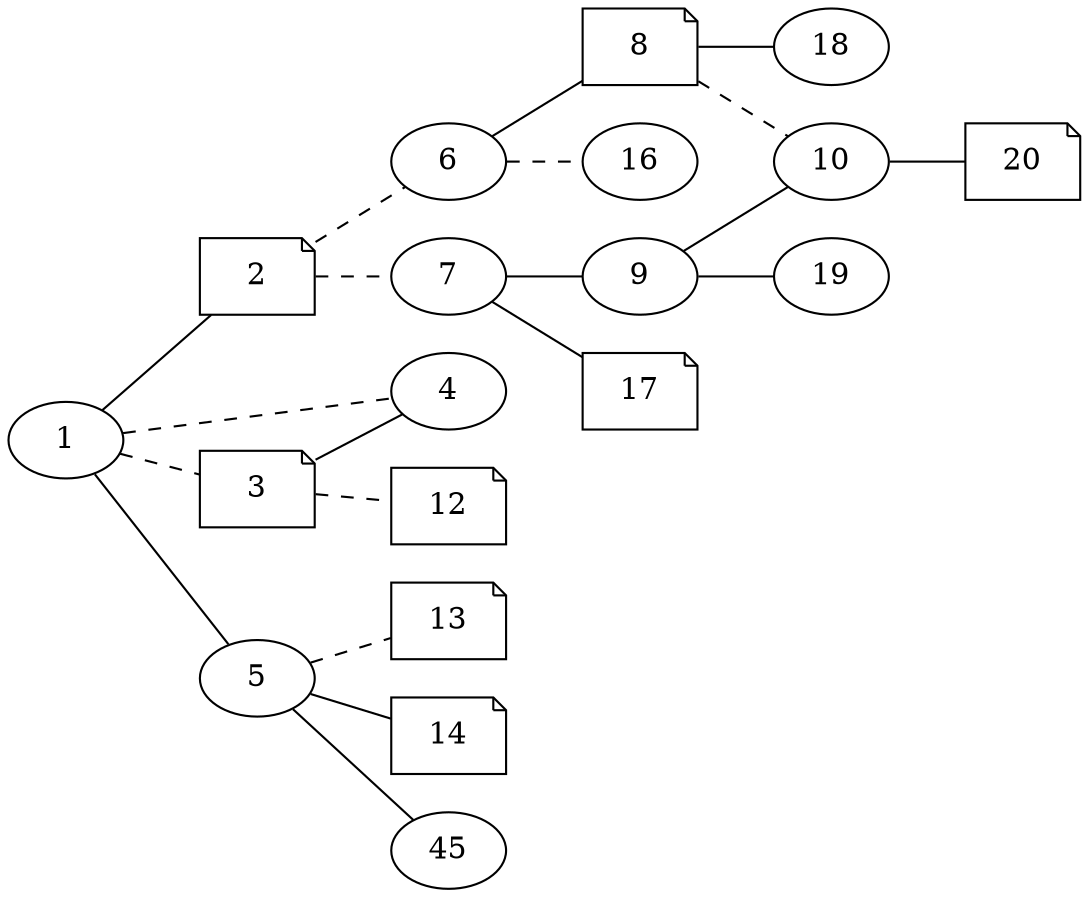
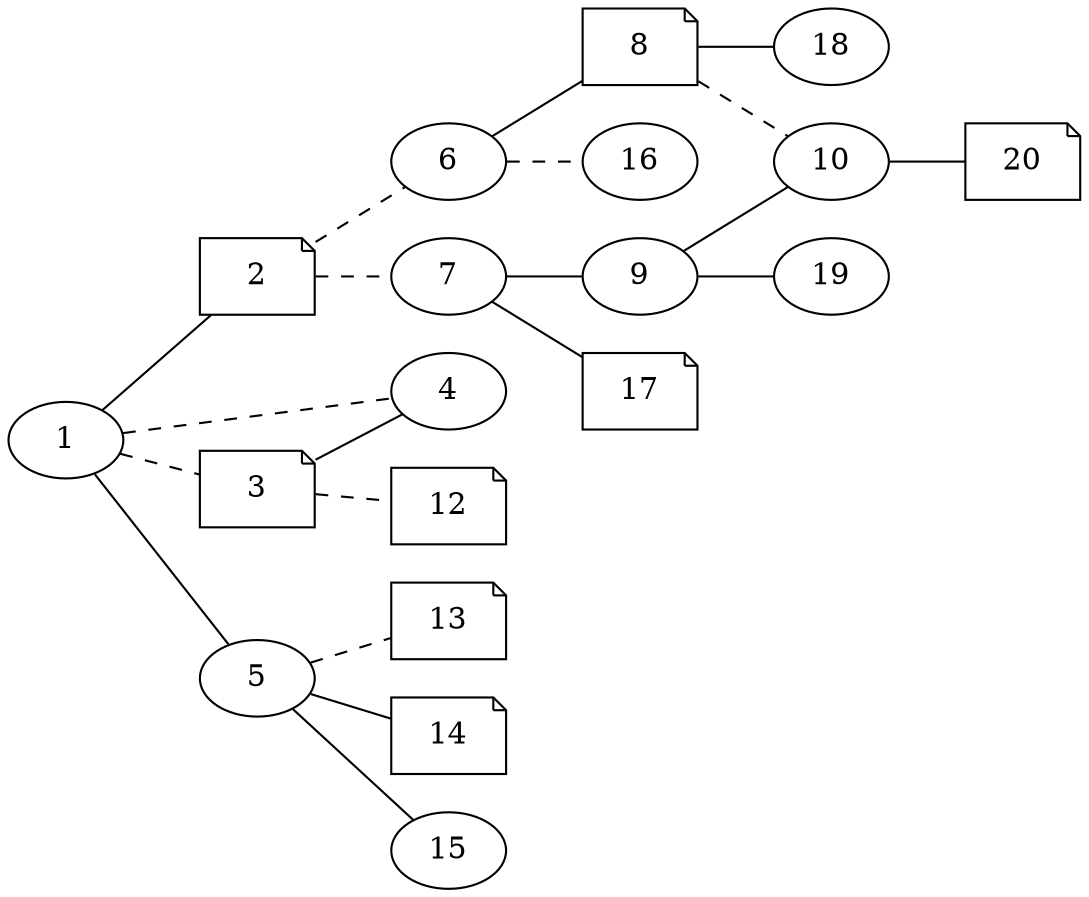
(449, 851) -> (449, 851)
